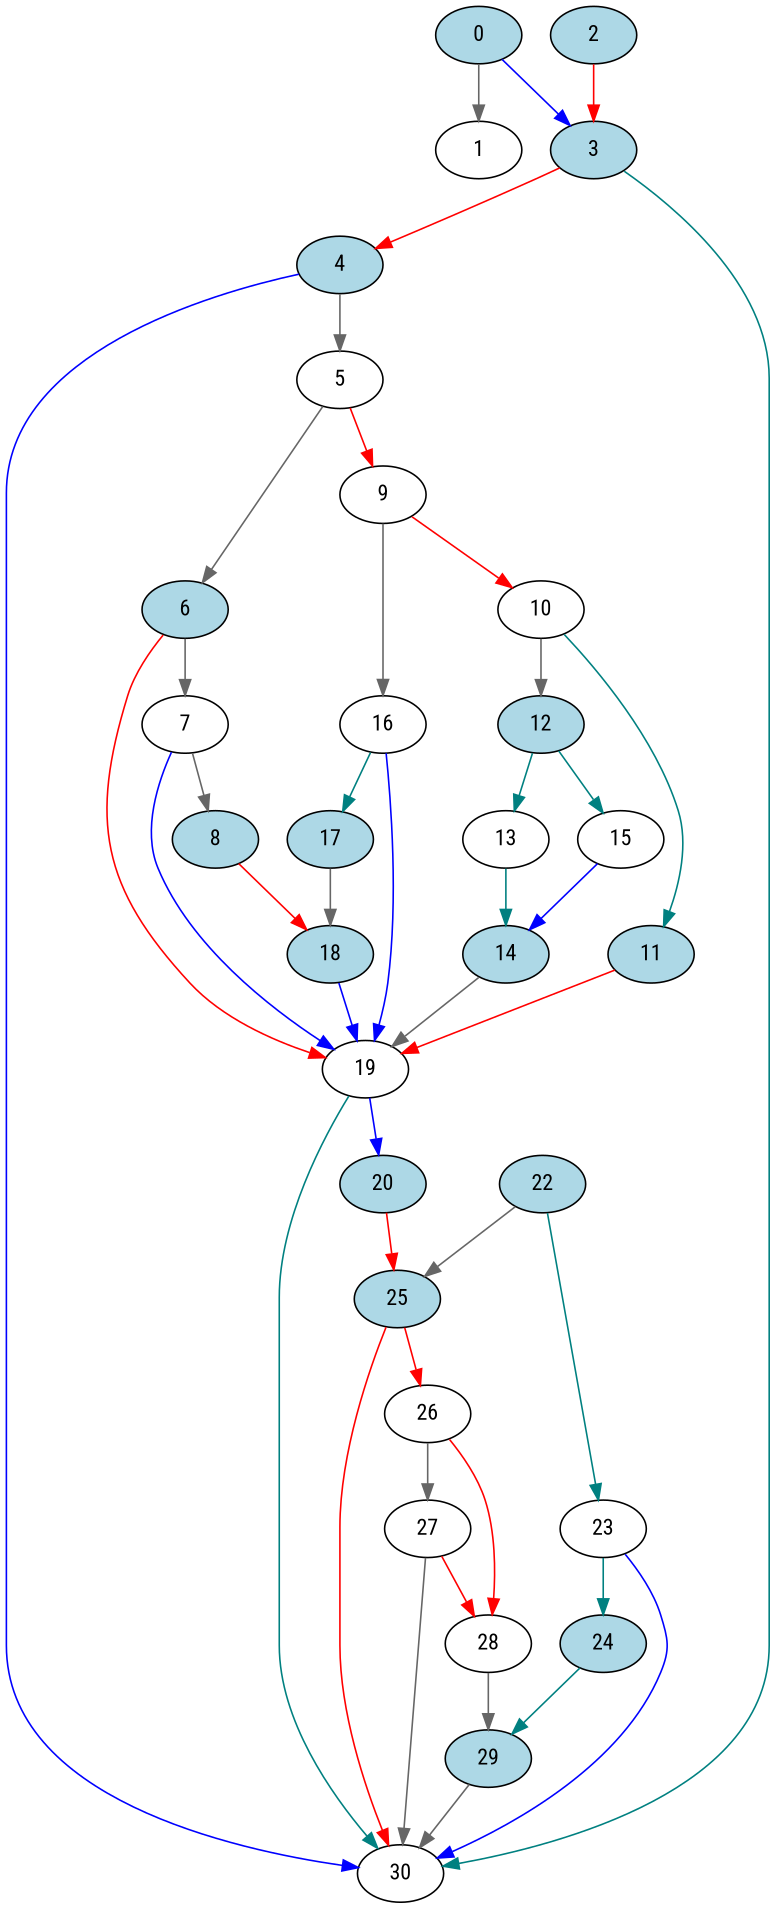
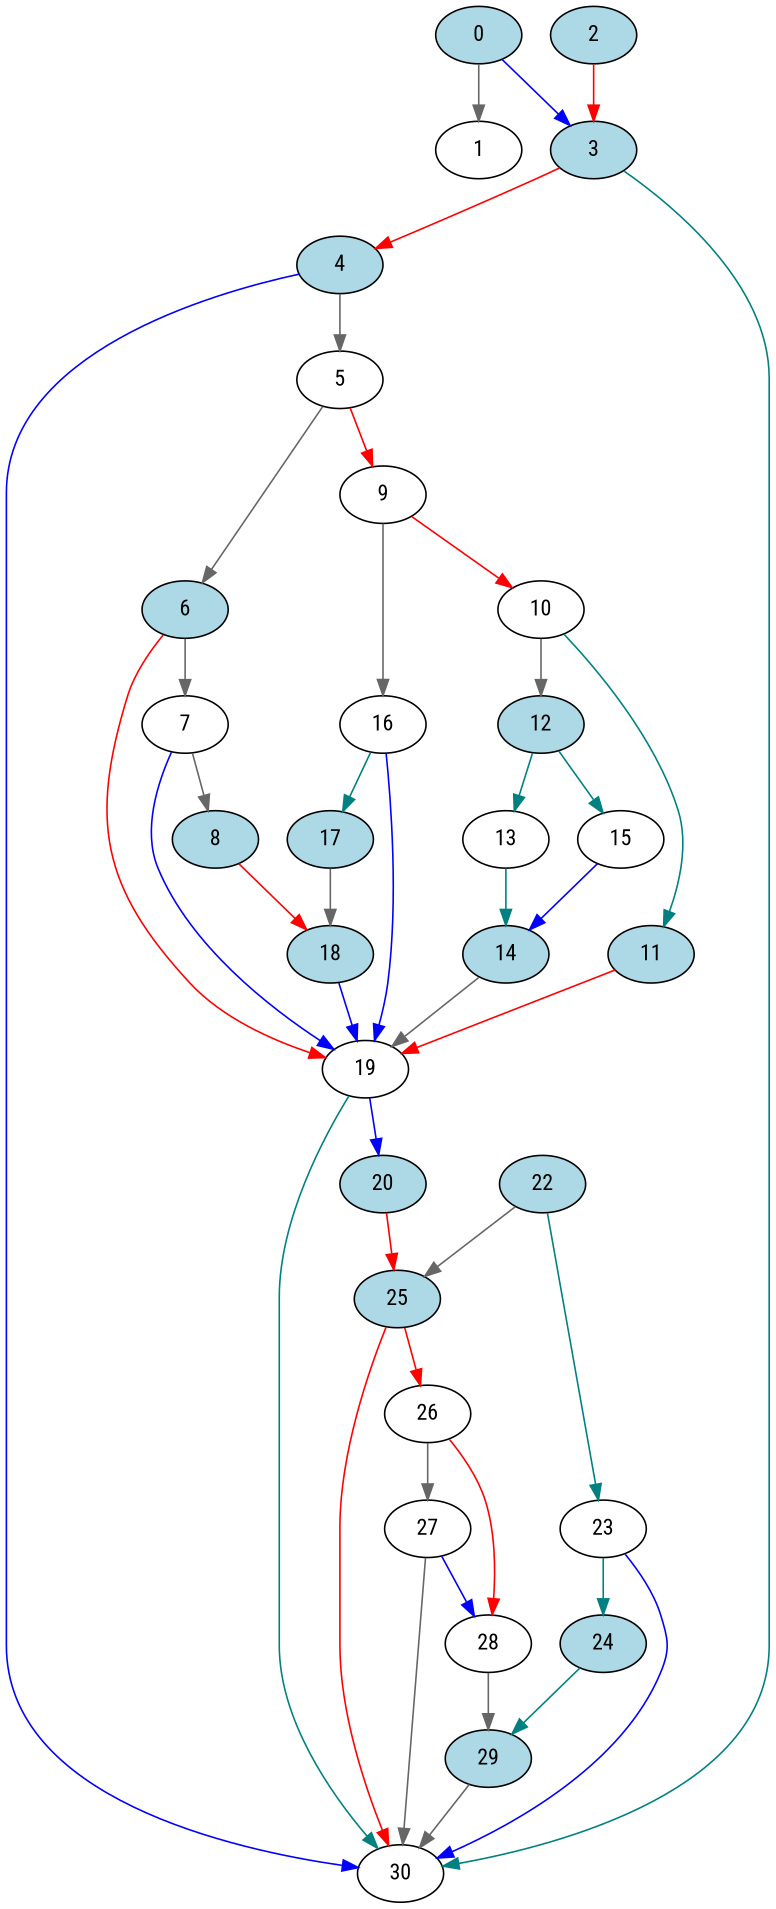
(454, 1579) -> (454, 1579)
